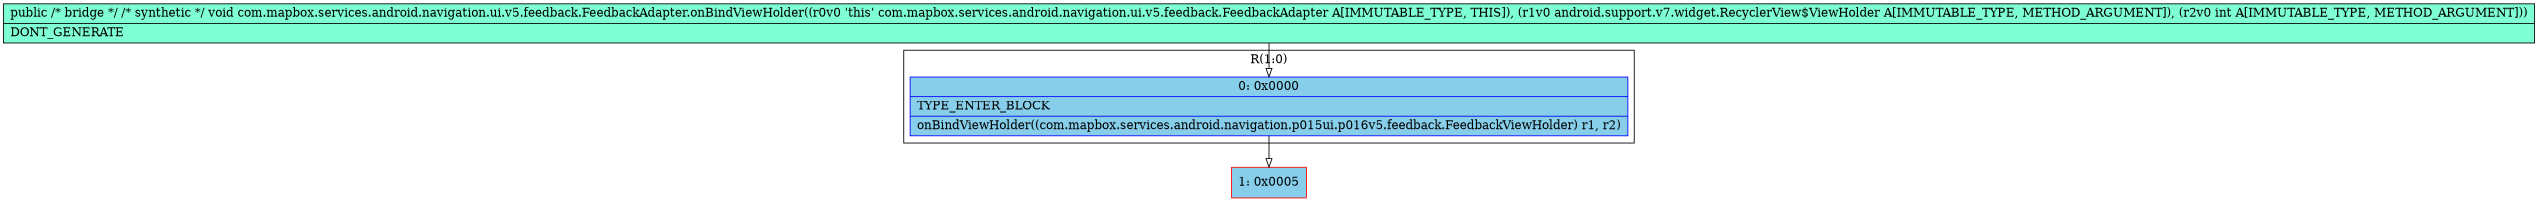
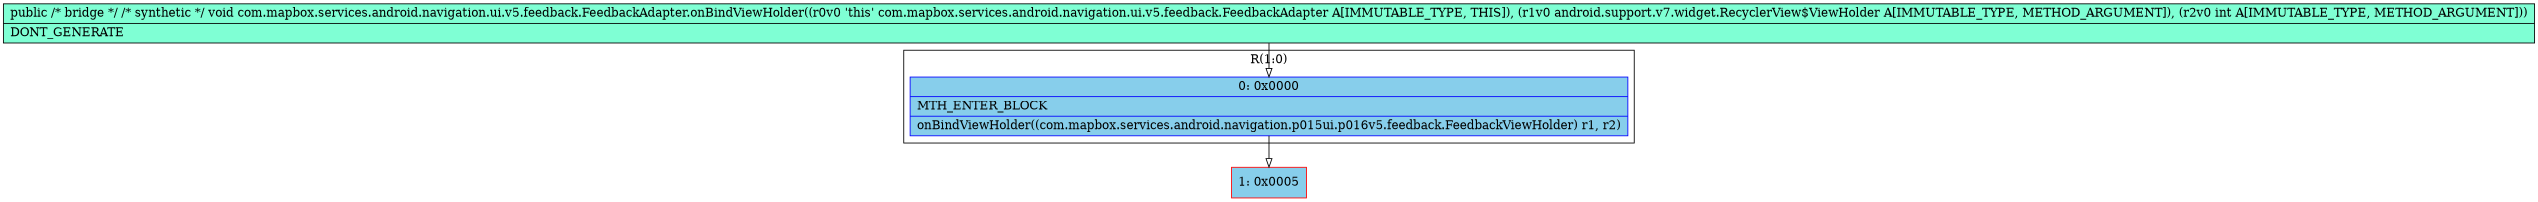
(984, 106) -> (983, 106)
